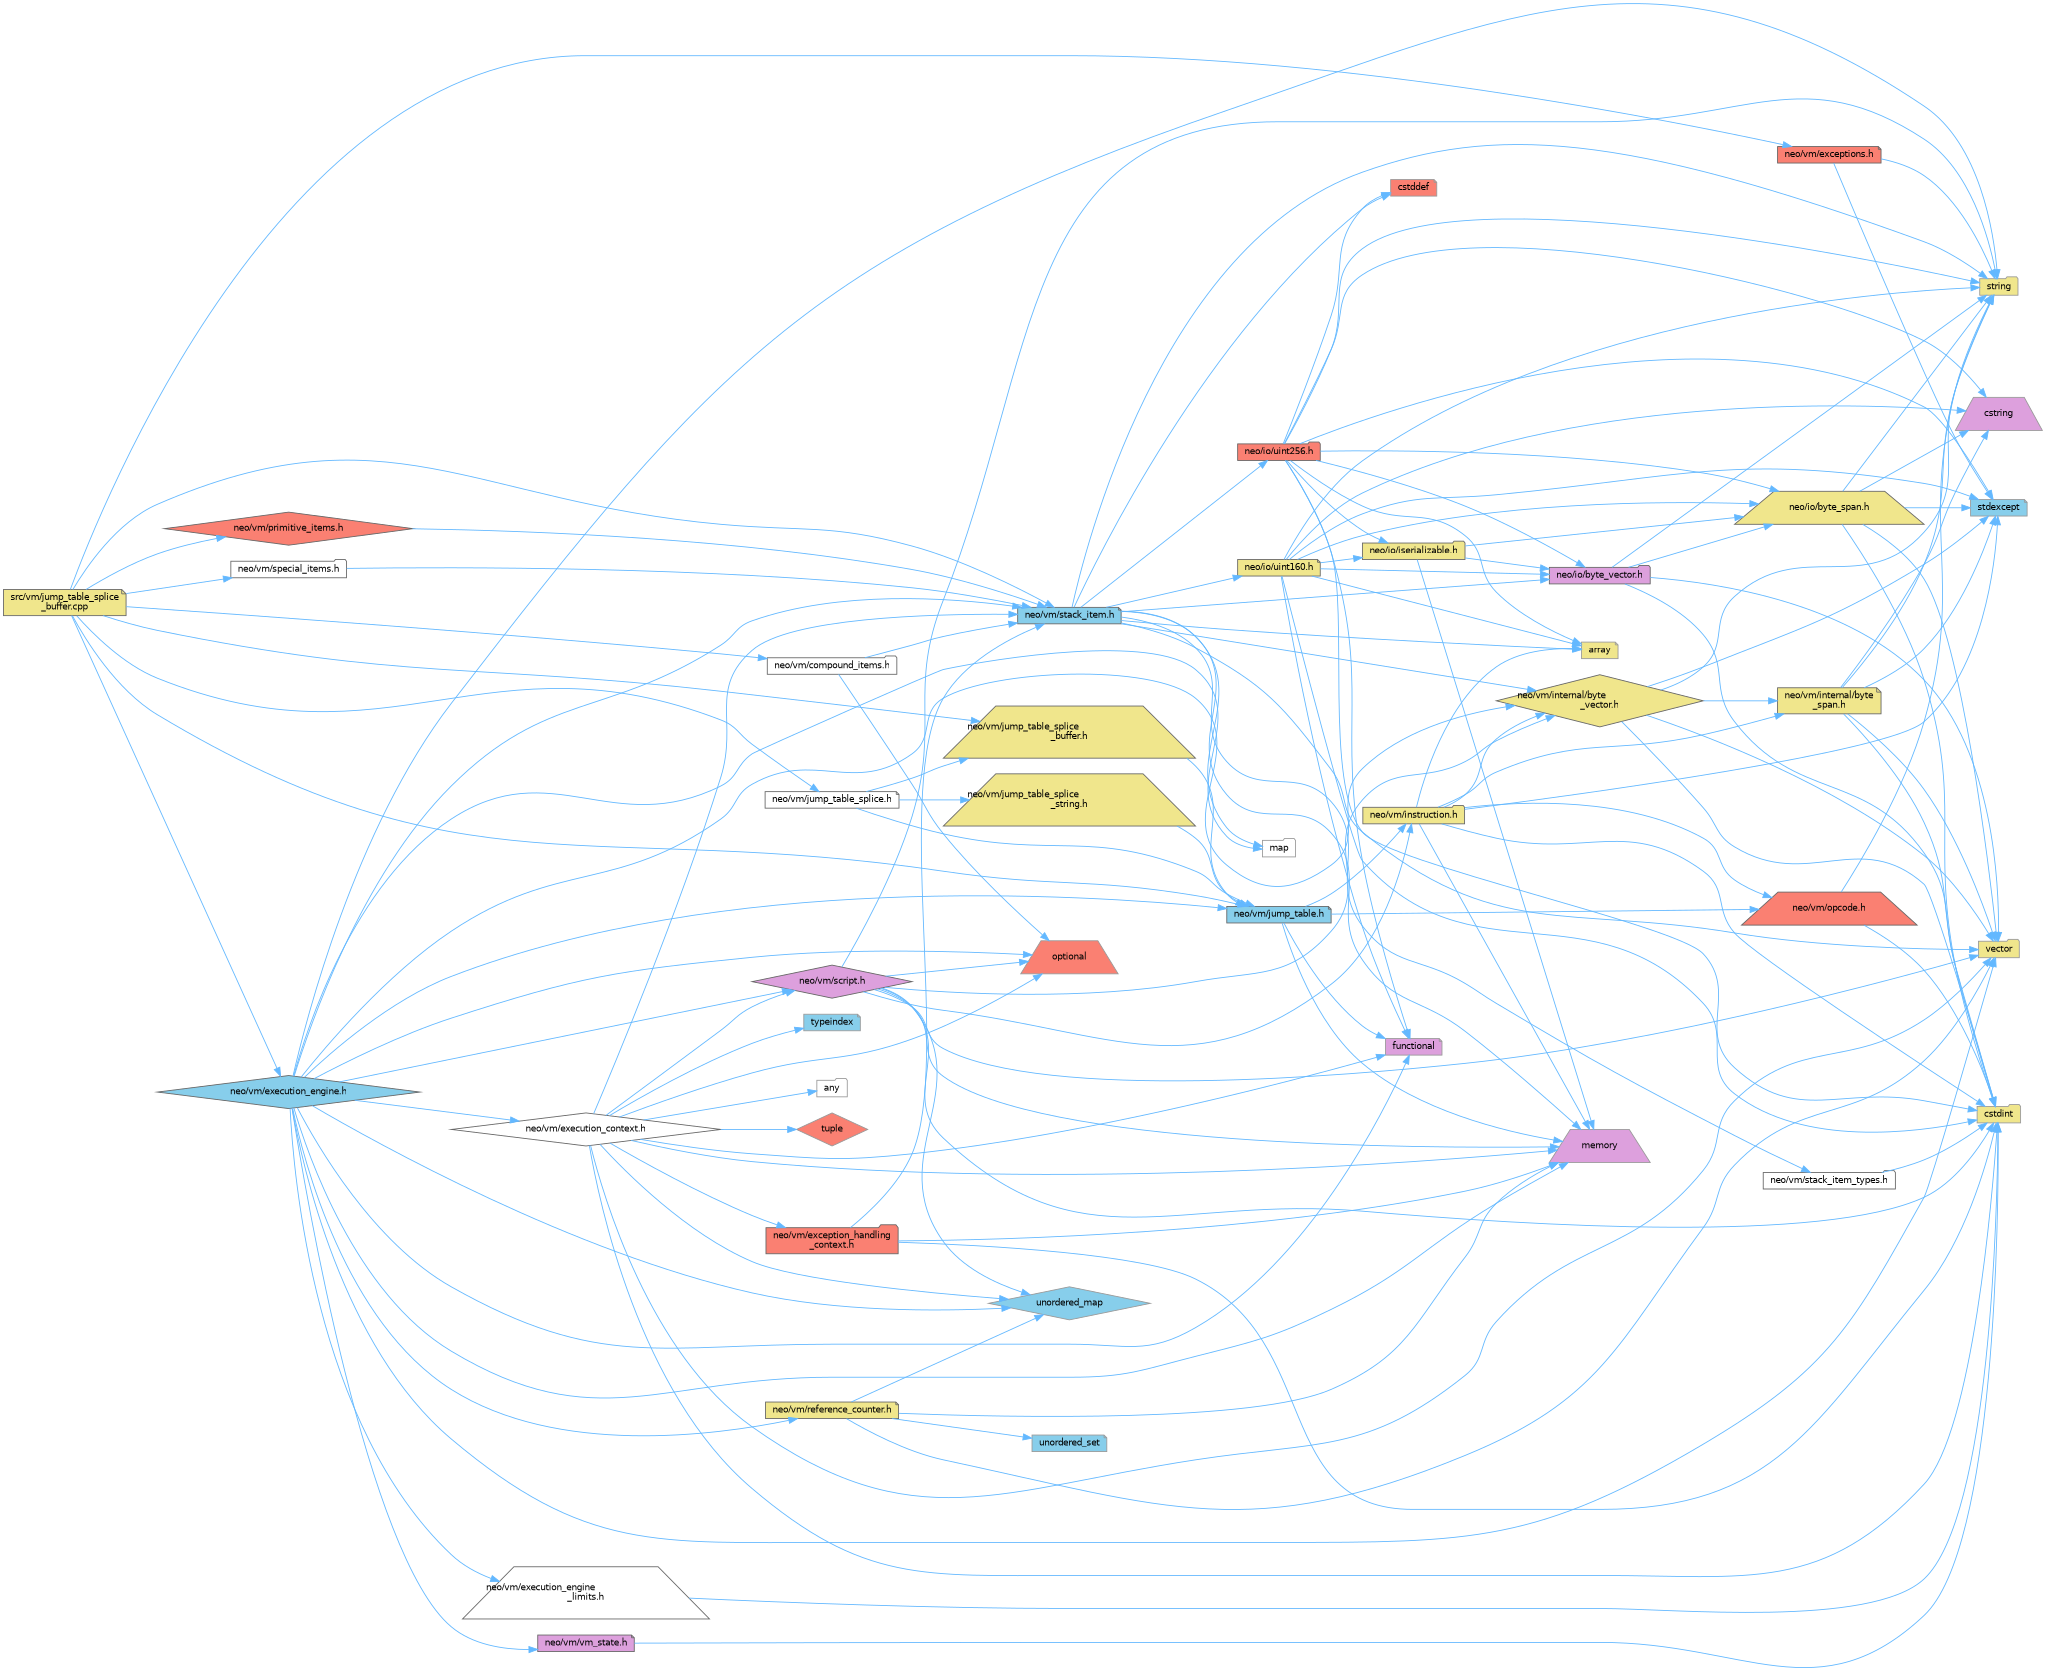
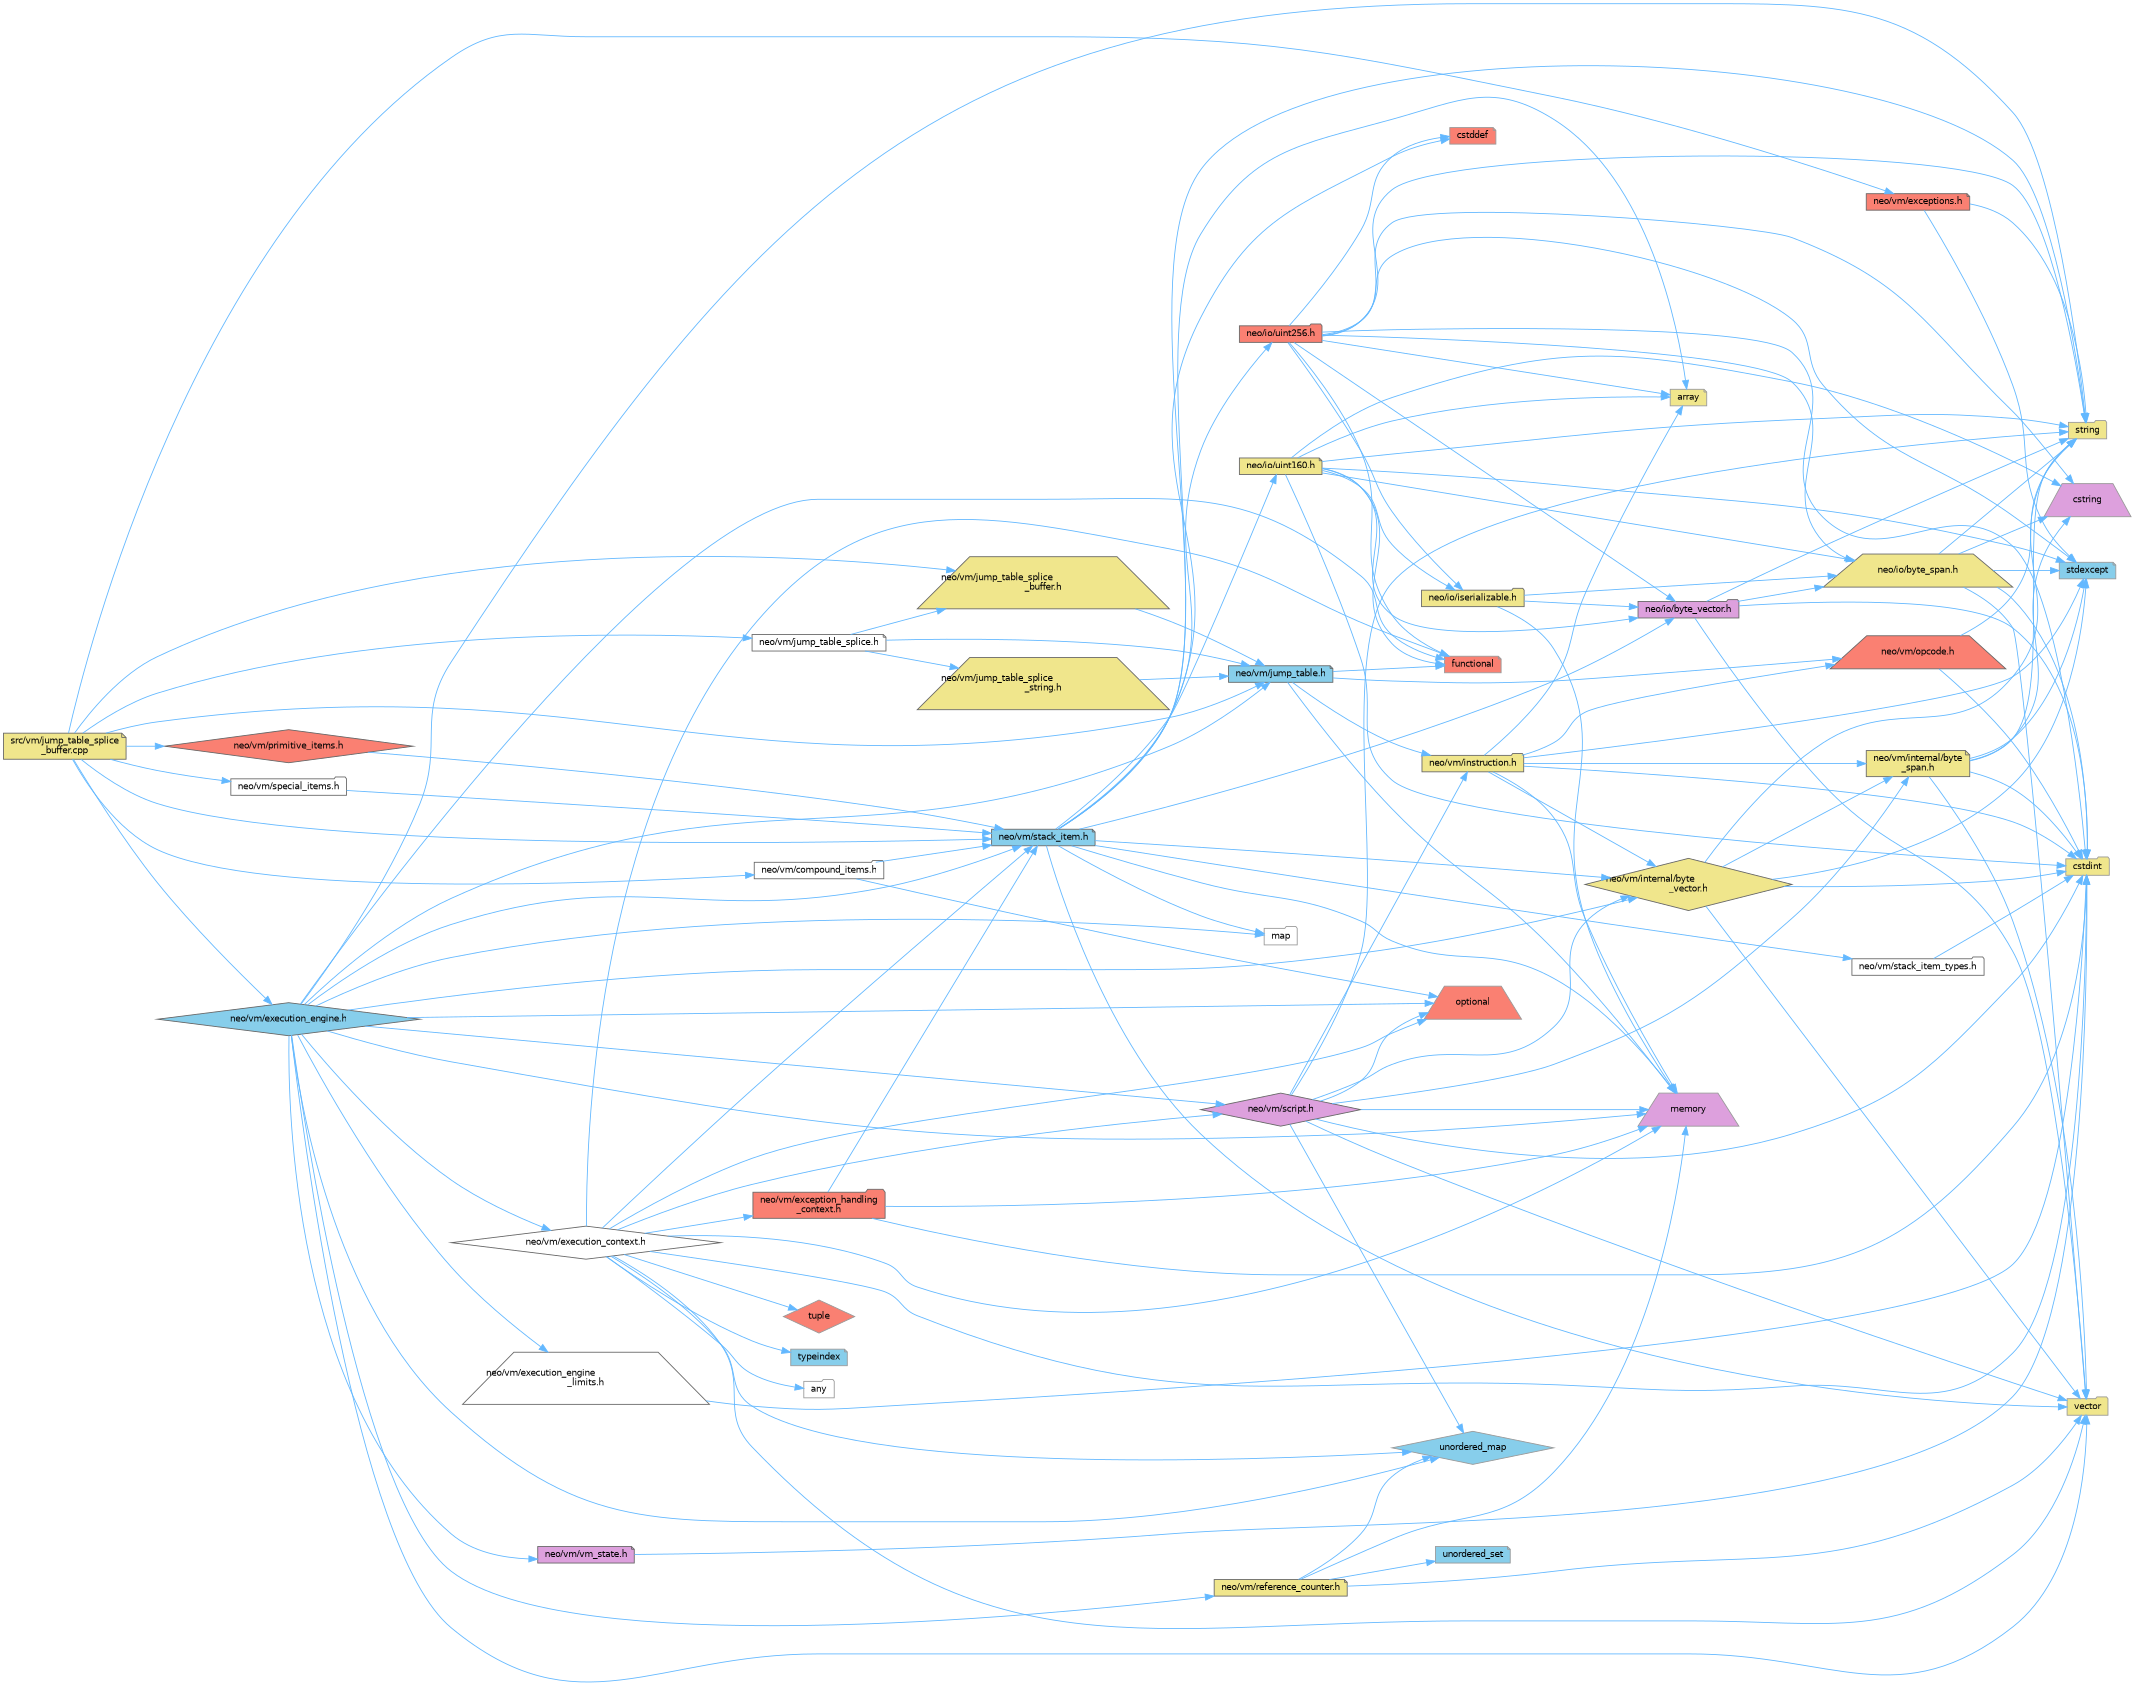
none -> (1660, 1018)
(1414, 1047) -> (1473, 665)
